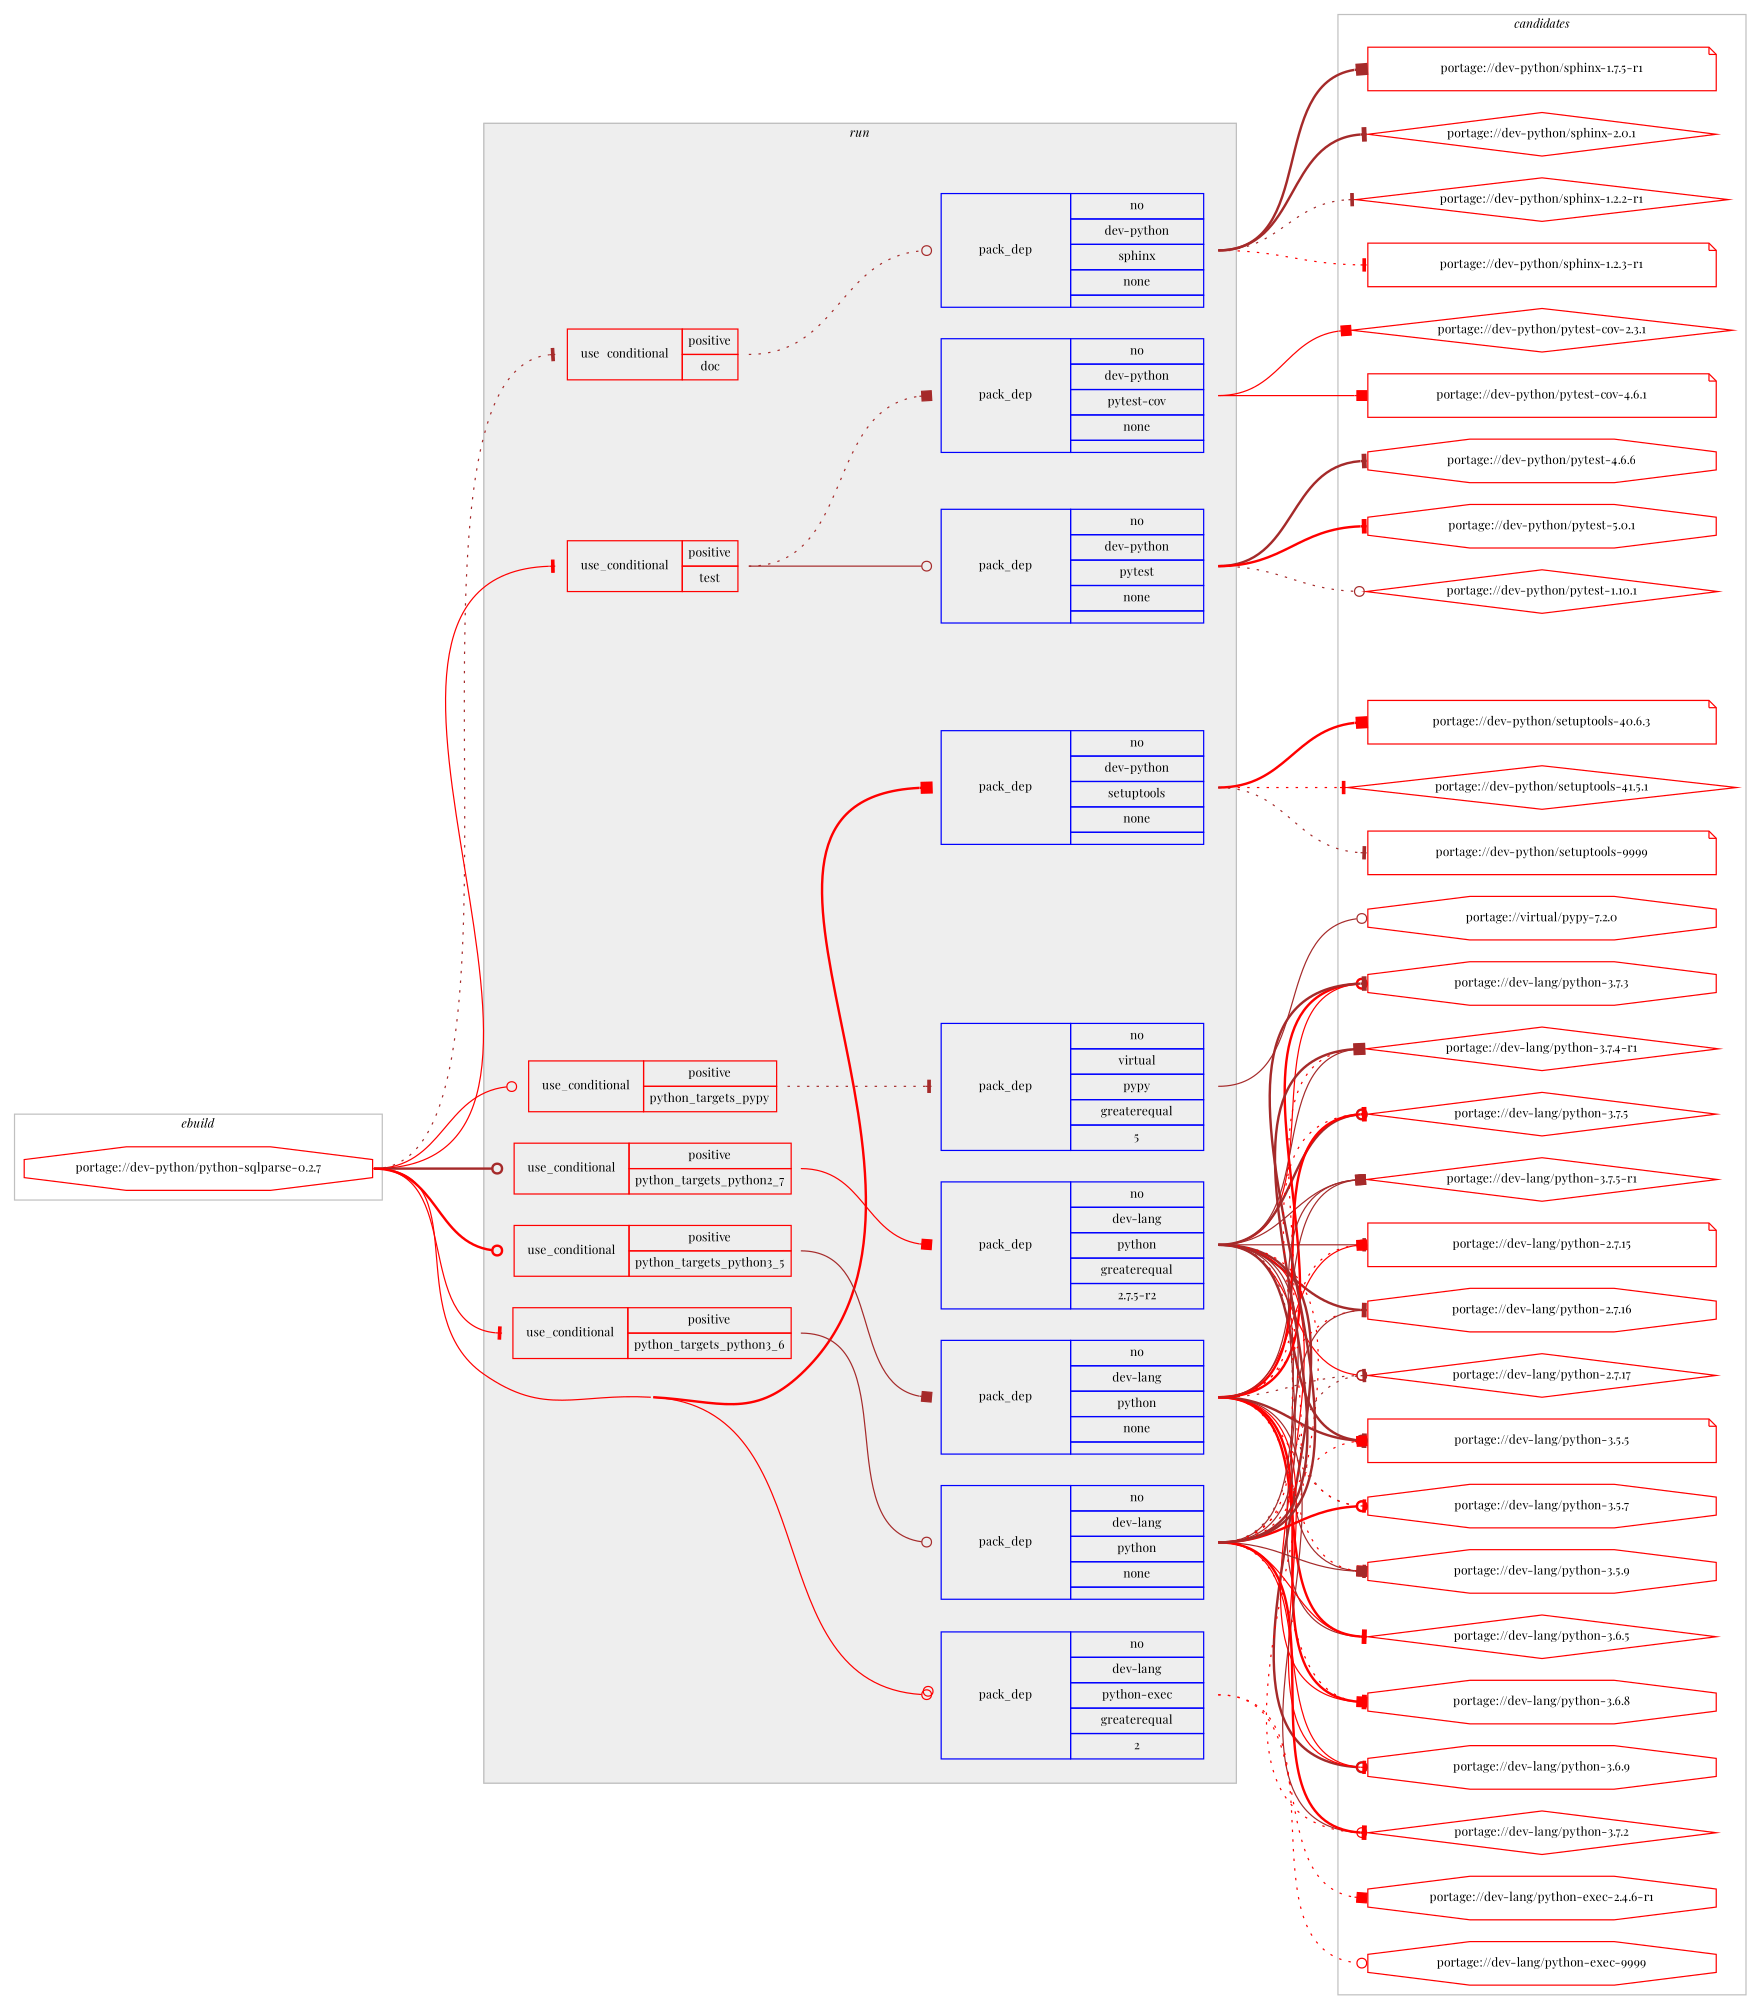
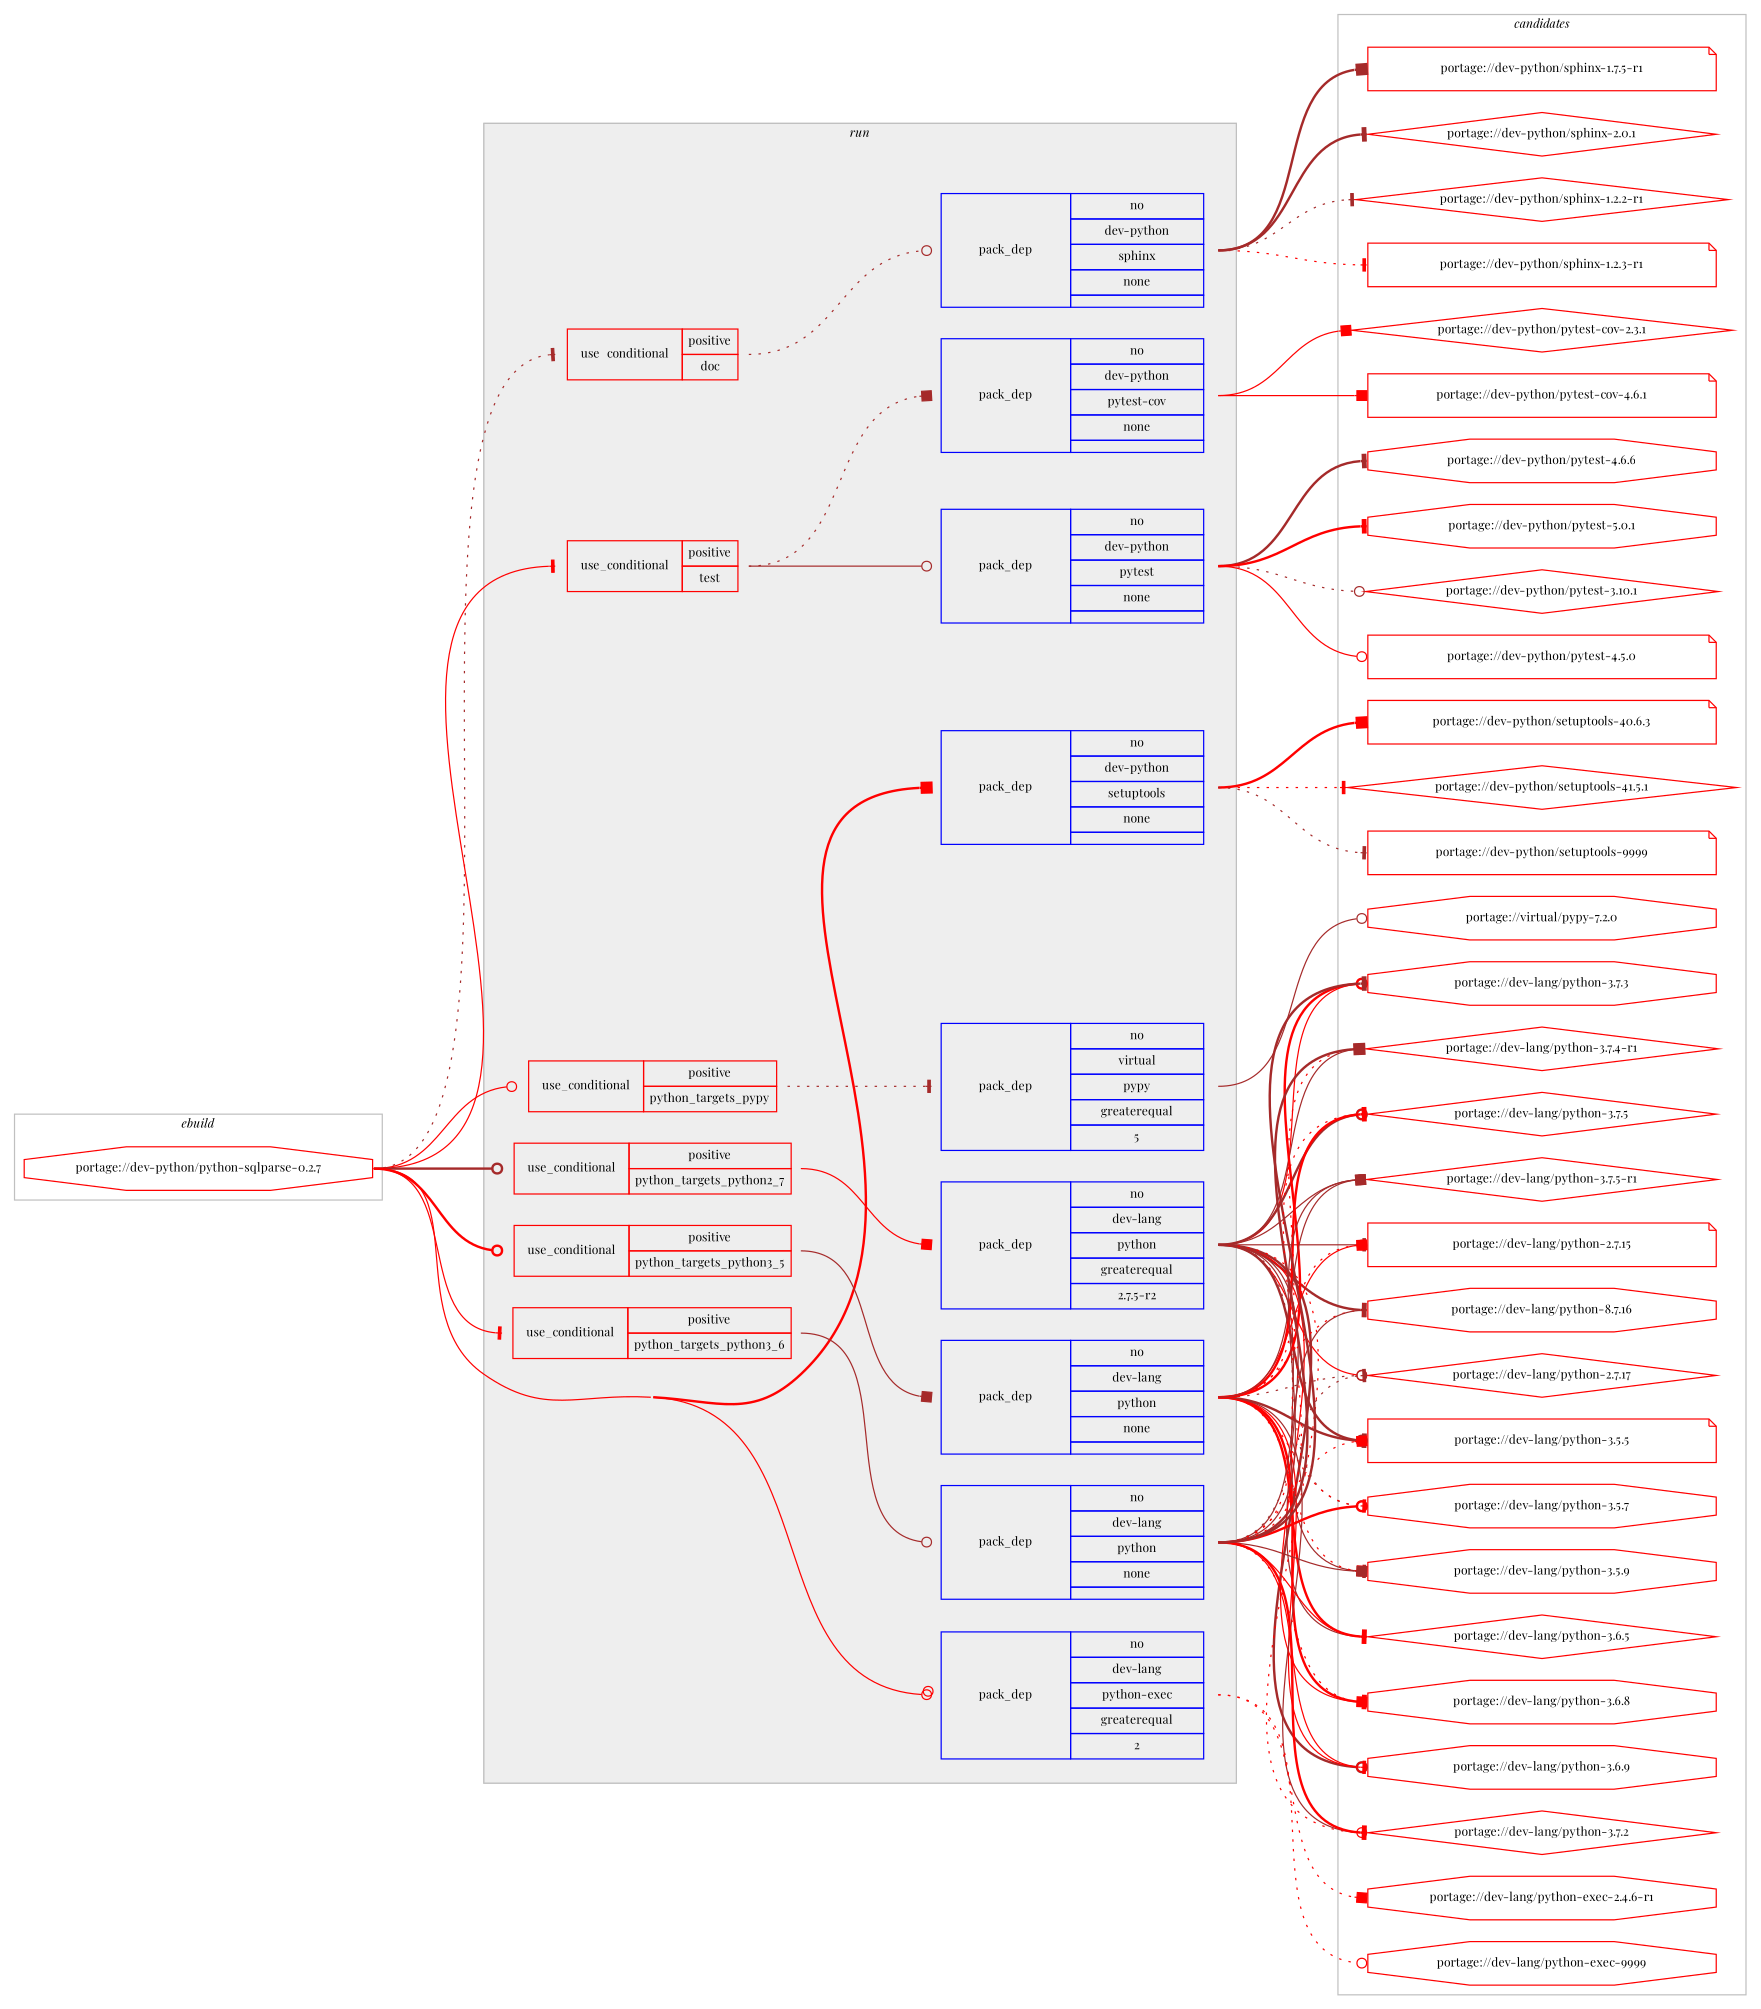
(1542, 592) -> (1542, 592)
none -> (1542, 657)
(1542, 1310) -> (1542, 1310)
